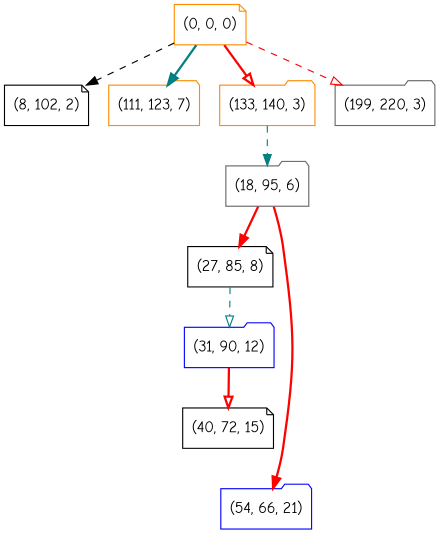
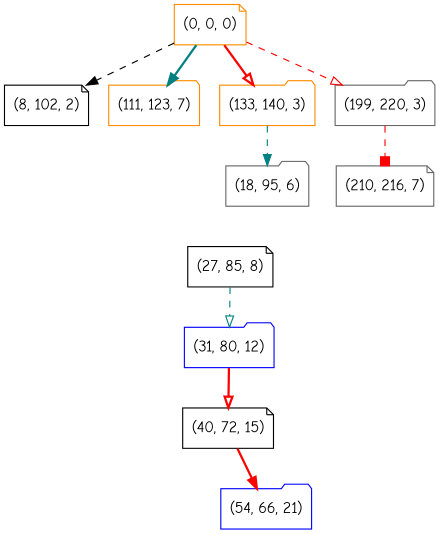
none -> (385, 186)
(251, 221) -> none
(292, 342) -> (245, 463)
(229, 347) -> (229, 347)
